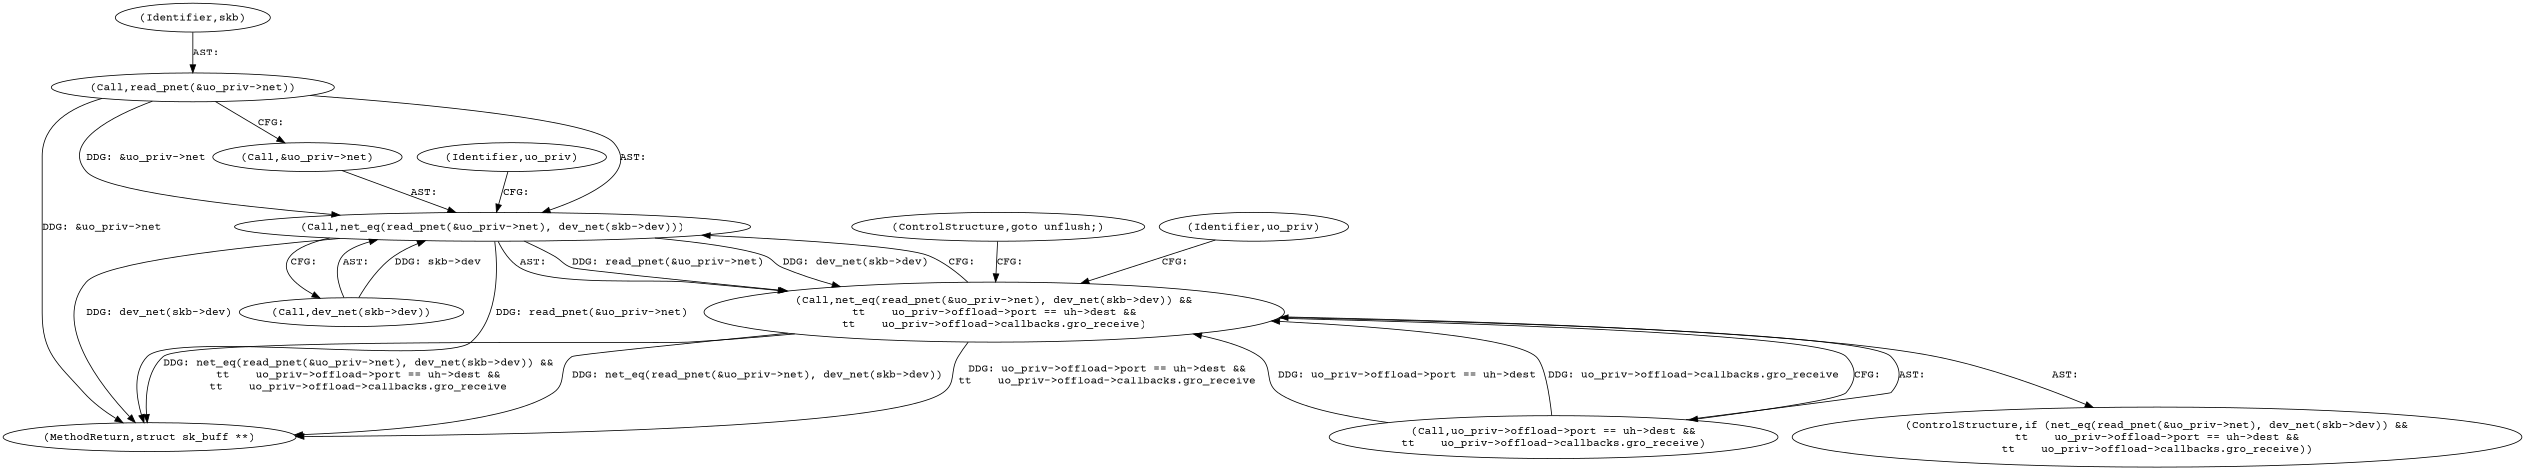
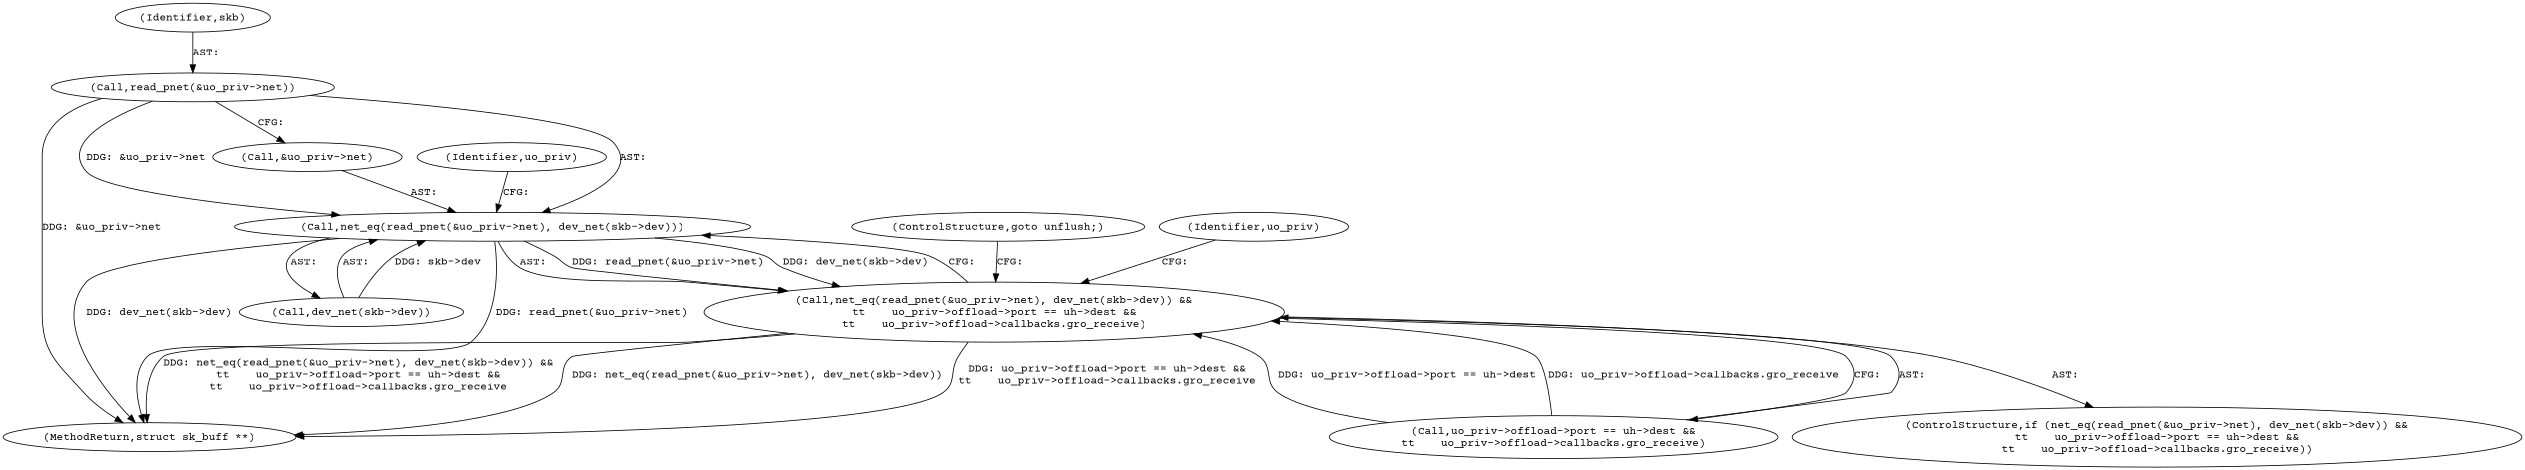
(307, 262) -> (307, 262)
